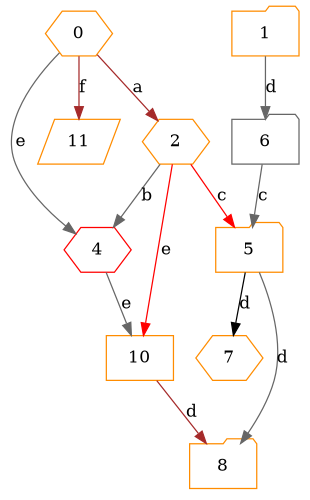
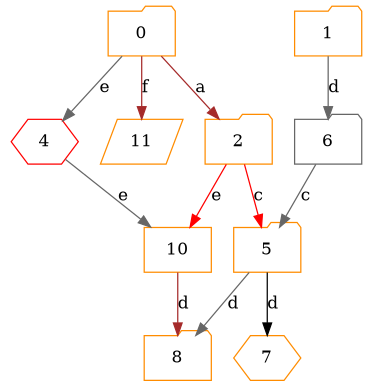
(79, 34) -> (142, 34)
(176, 142) -> (239, 142)
(141, 191) -> none
